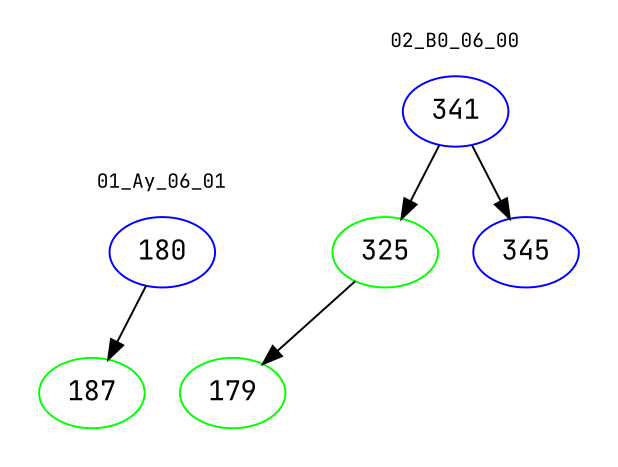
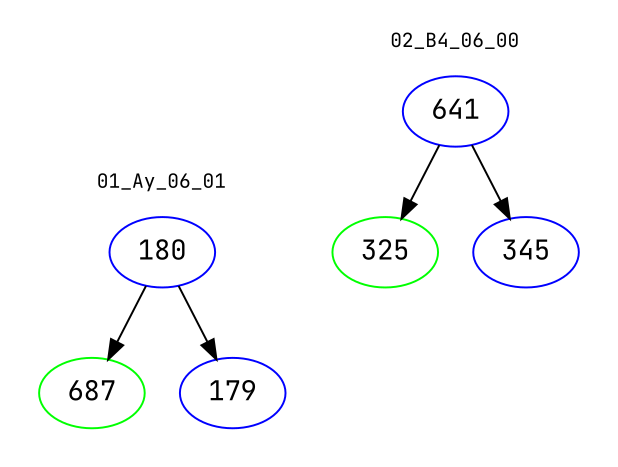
(456, 42) -> (456, 42)
(456, 111) -> (456, 111)
(316, 316) -> (193, 314)
(92, 393) -> (92, 393)
(233, 393) -> (233, 393)
